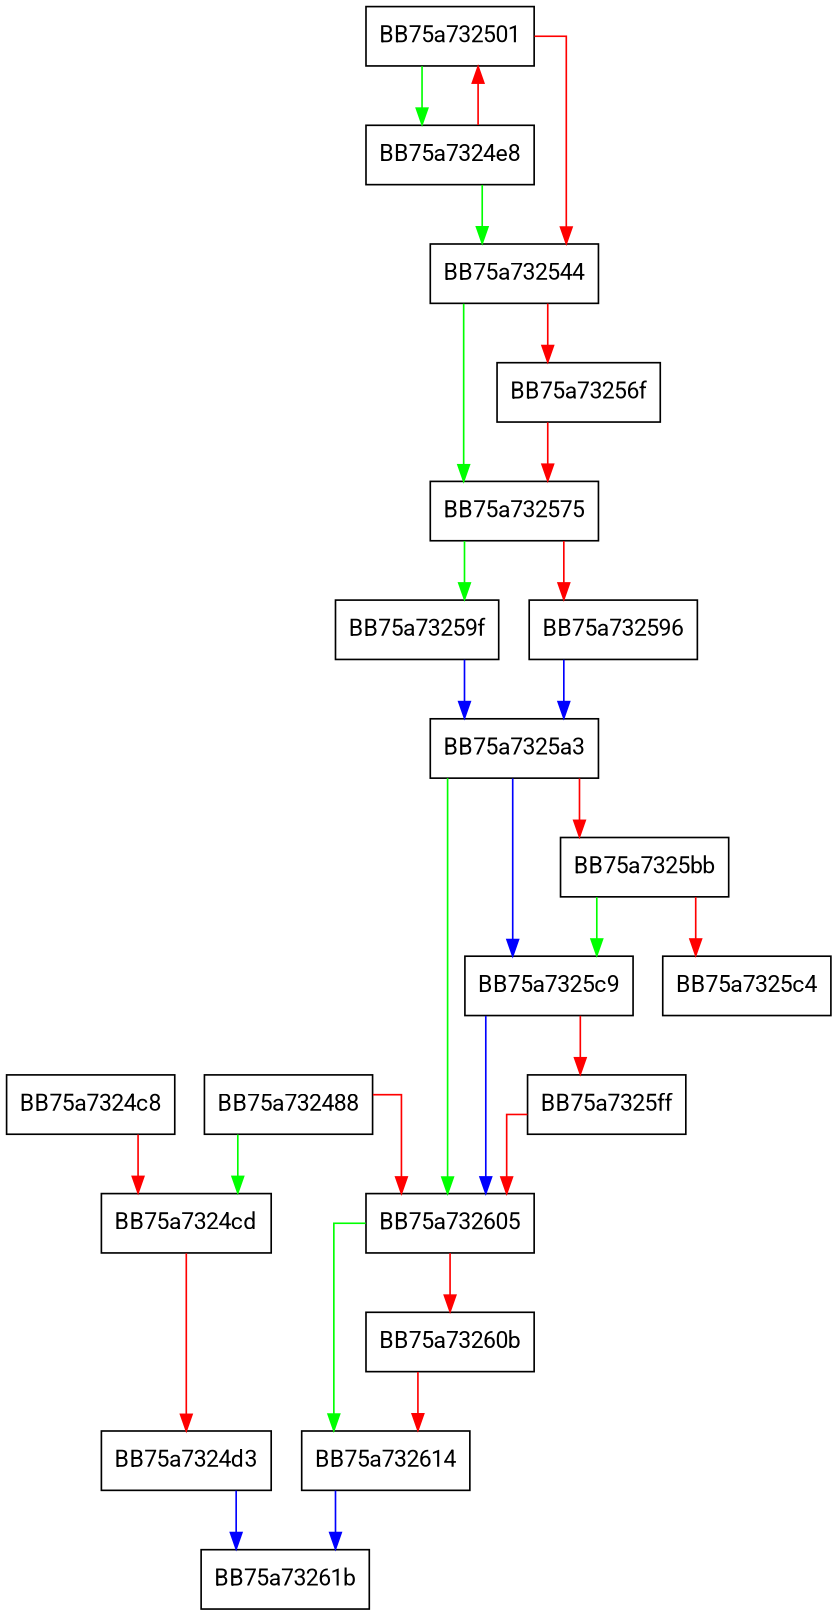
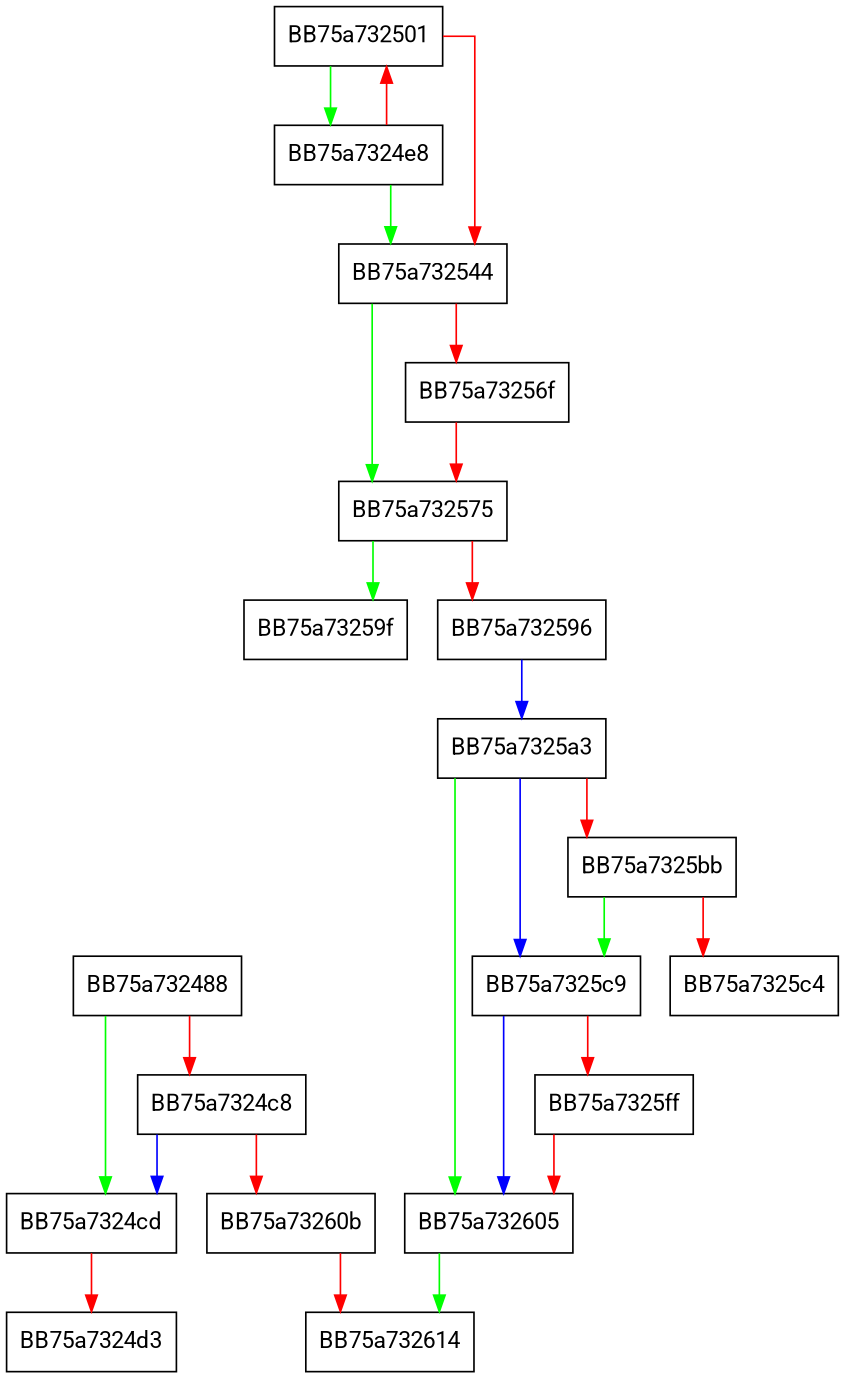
(464, 681) -> none
(401, 1122) -> (190, 1037)
(138, 1155) -> (157, 1155)
(450, 1274) -> (256, 1155)
(285, 1579) -> none
